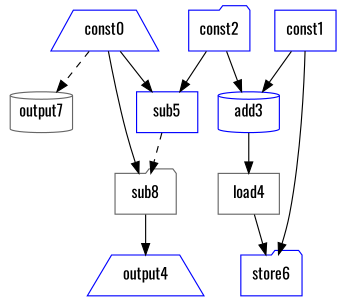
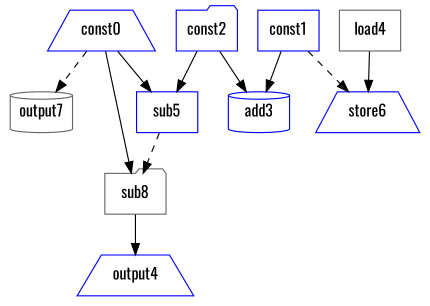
(249, 147) -> none
(299, 148) -> (324, 67)
(271, 275) -> (368, 112)
